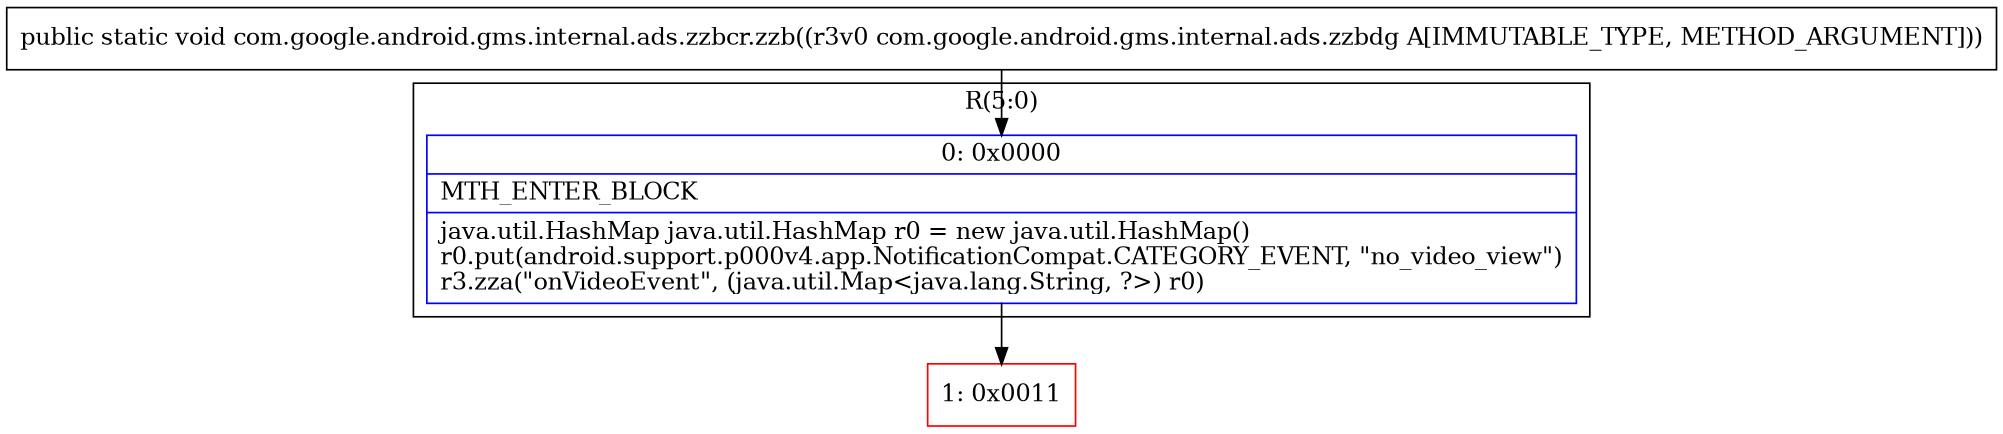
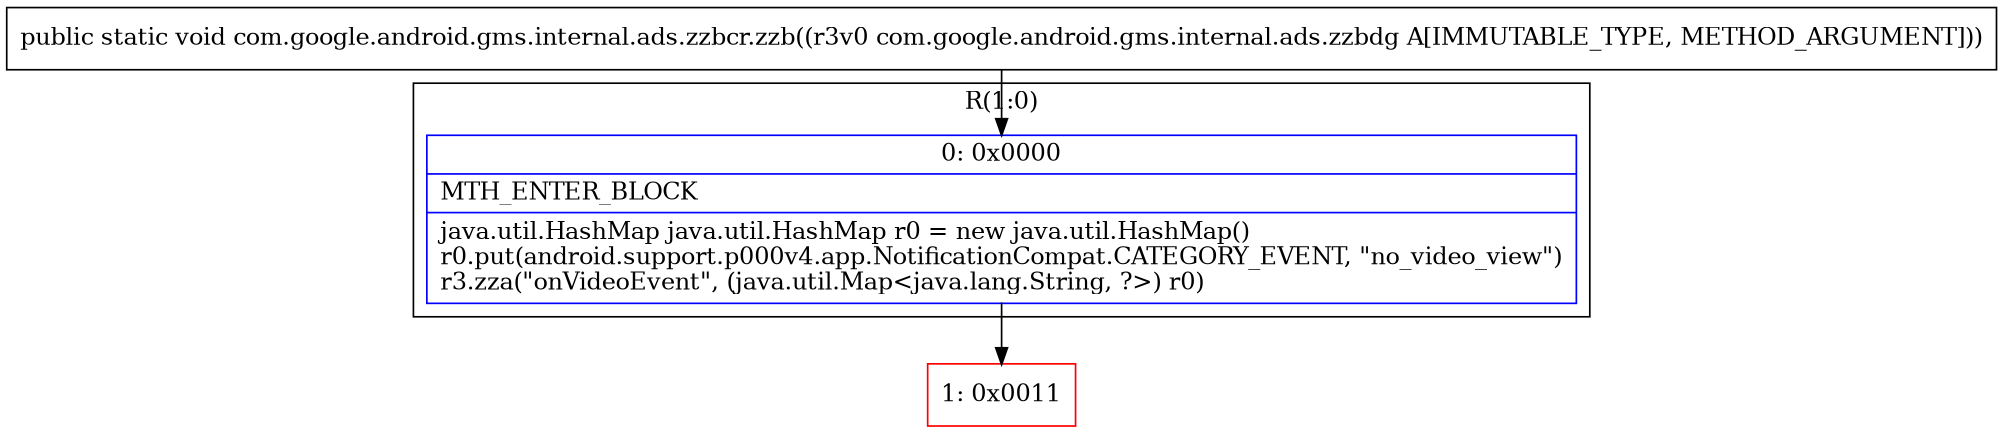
(1002, 103) -> (1002, 103)
